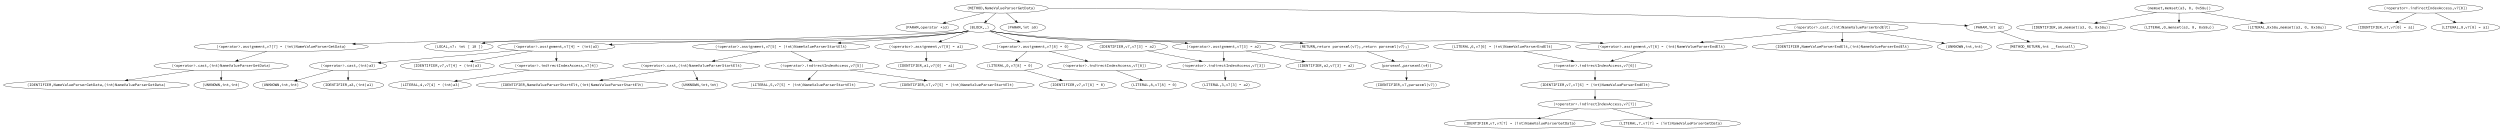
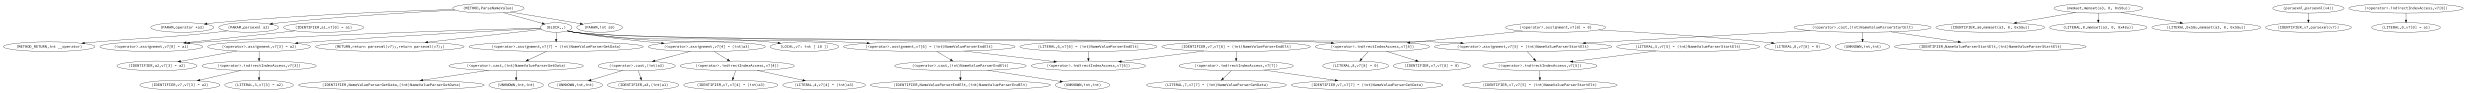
(1001, 8) -> (488, 8)
(1989, 27) -> (249, 27)
(2179, 27) -> (2098, 27)
(2386, 27) -> none
(1003, 36) -> (949, 40)
(1755, 37) -> (944, 56)
(2042, 47) -> (49, 47)
(926, 55) -> (241, 37)
(503, 56) -> (734, 74)
(737, 56) -> (1687, 37)
(1174, 56) -> (220, 75)
(1379, 56) -> none
(814, 74) -> (1615, 56)
(1595, 74) -> (1163, 56)
(1042, 75) -> (1401, 56)
